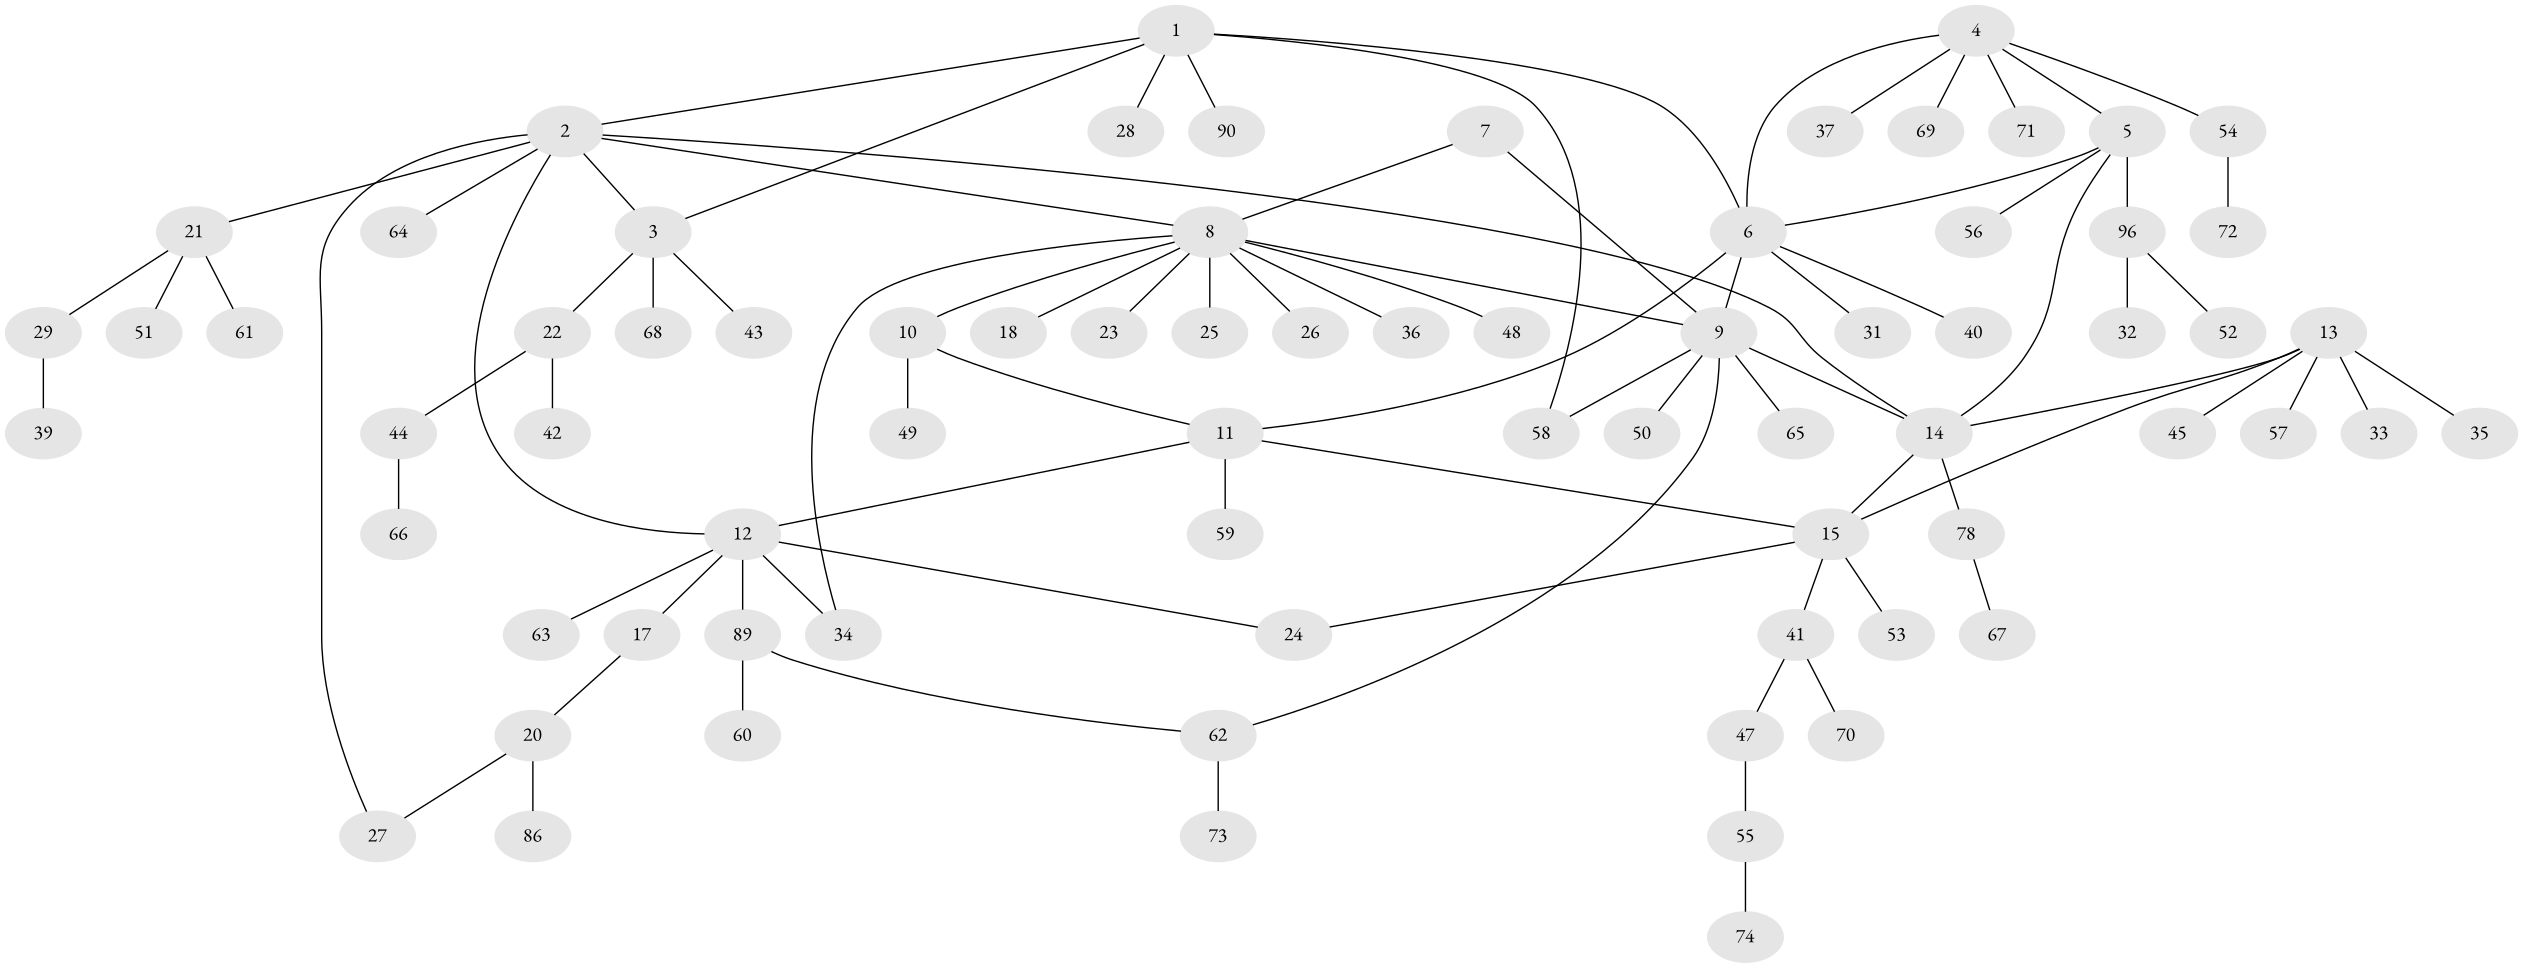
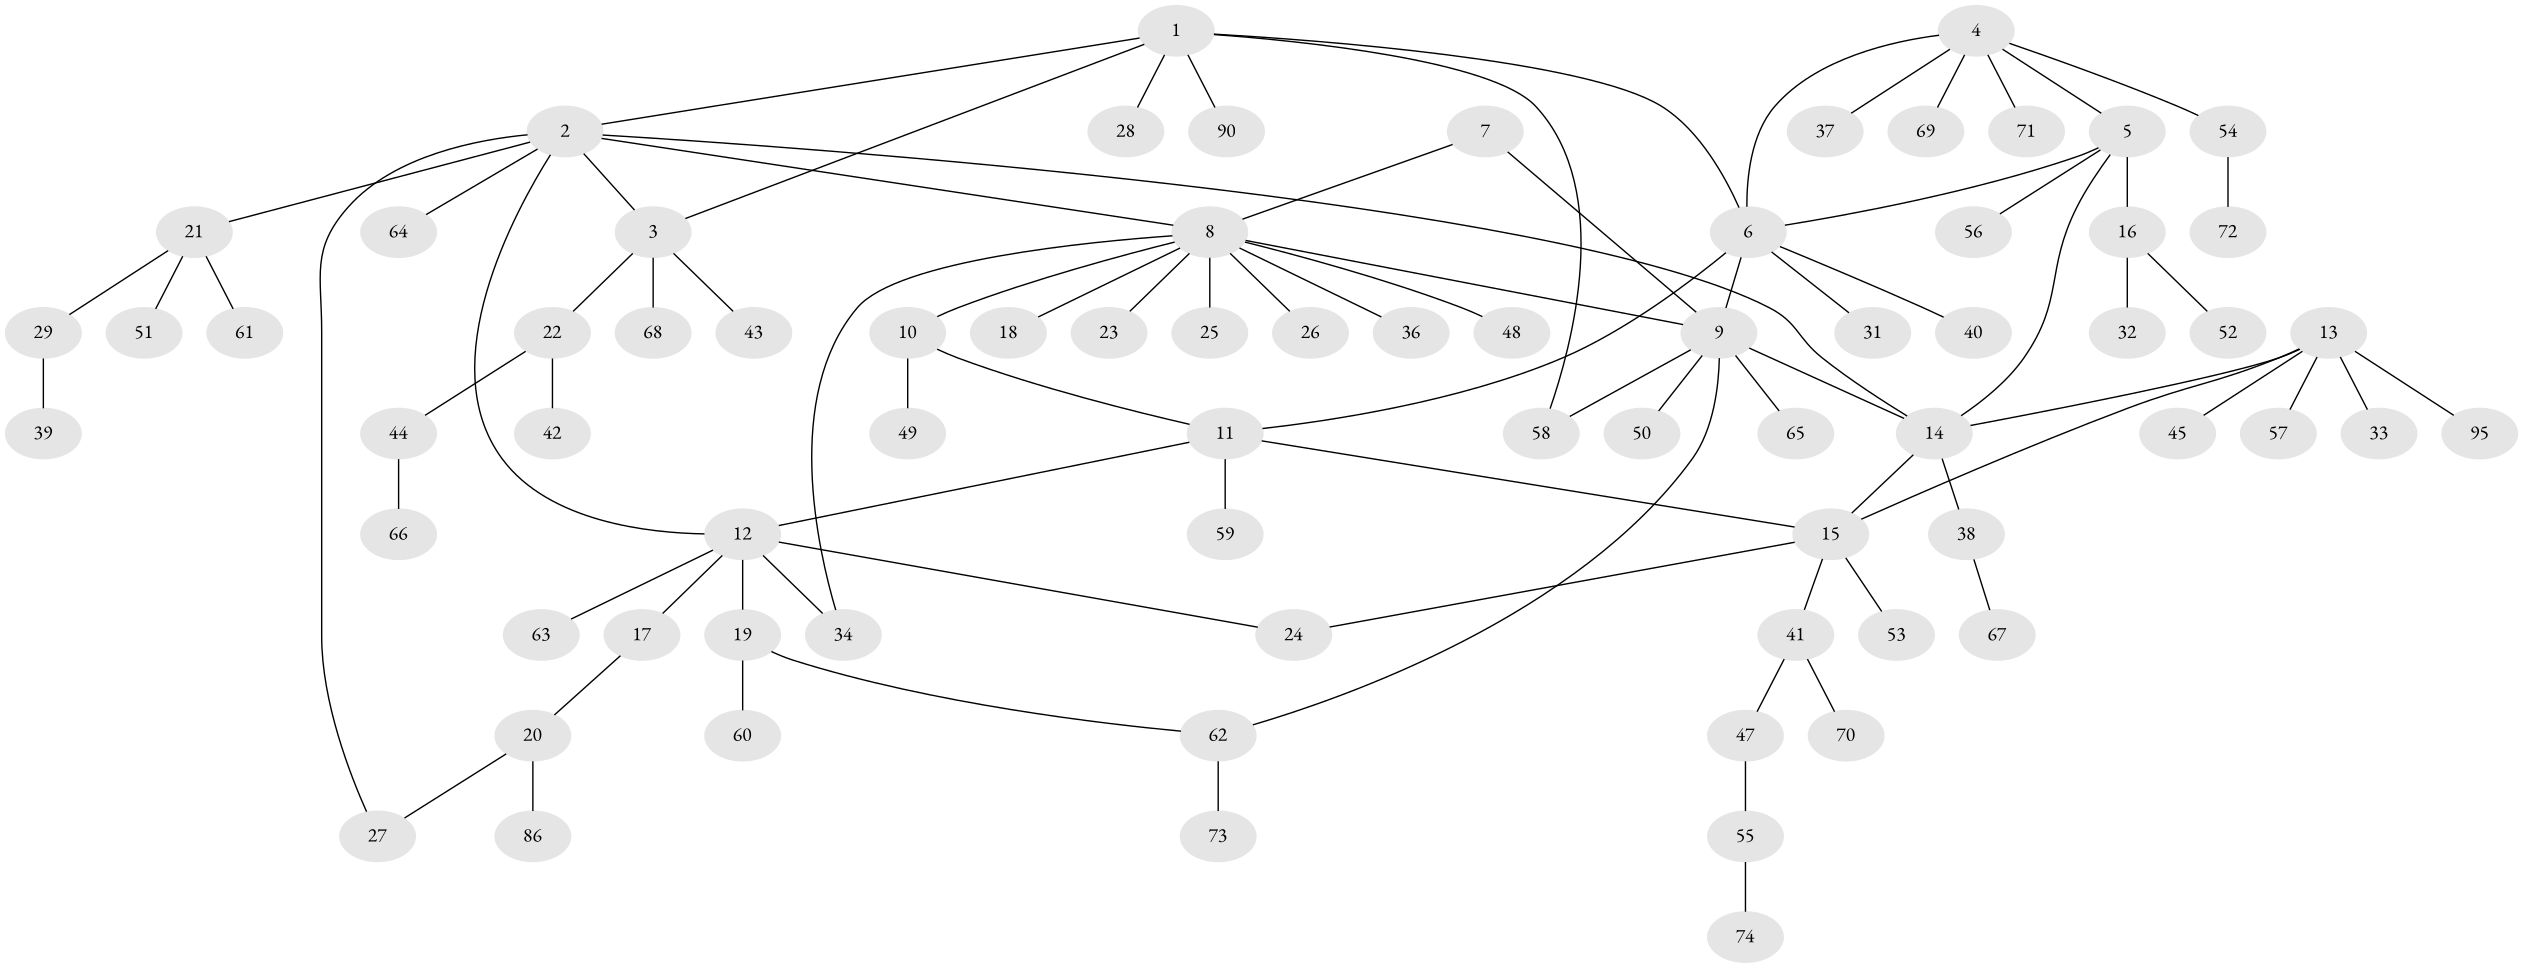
(2127, 232) -> (2127, 232)
(2480, 434) -> (2480, 434)
(1966, 534) -> (1966, 534)
(743, 635) -> (743, 635)
